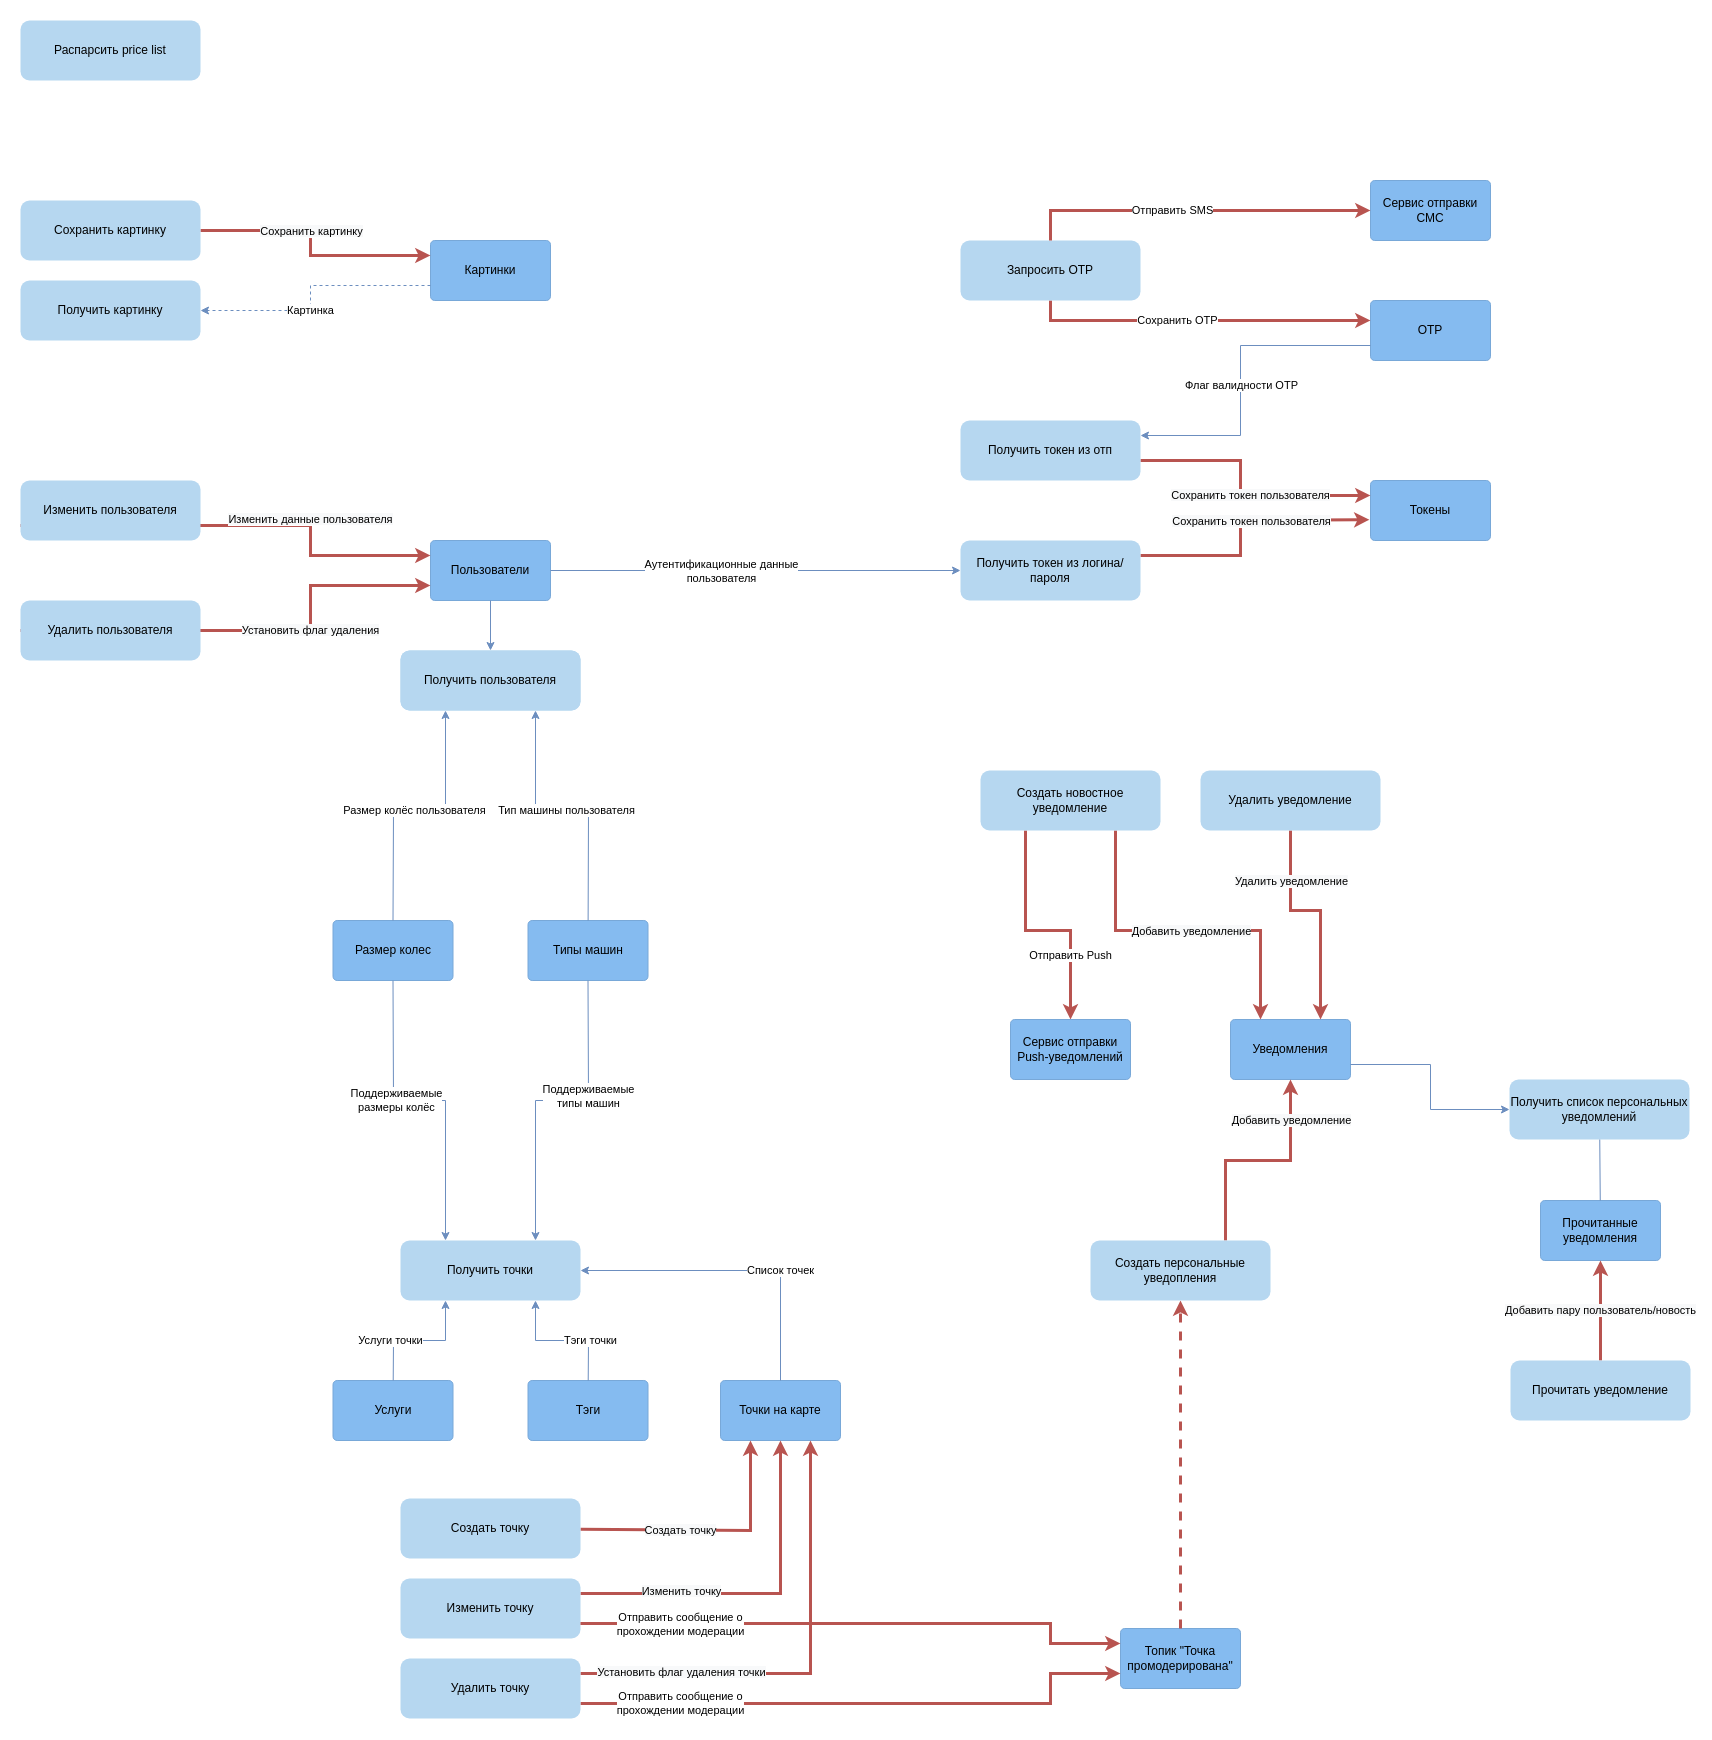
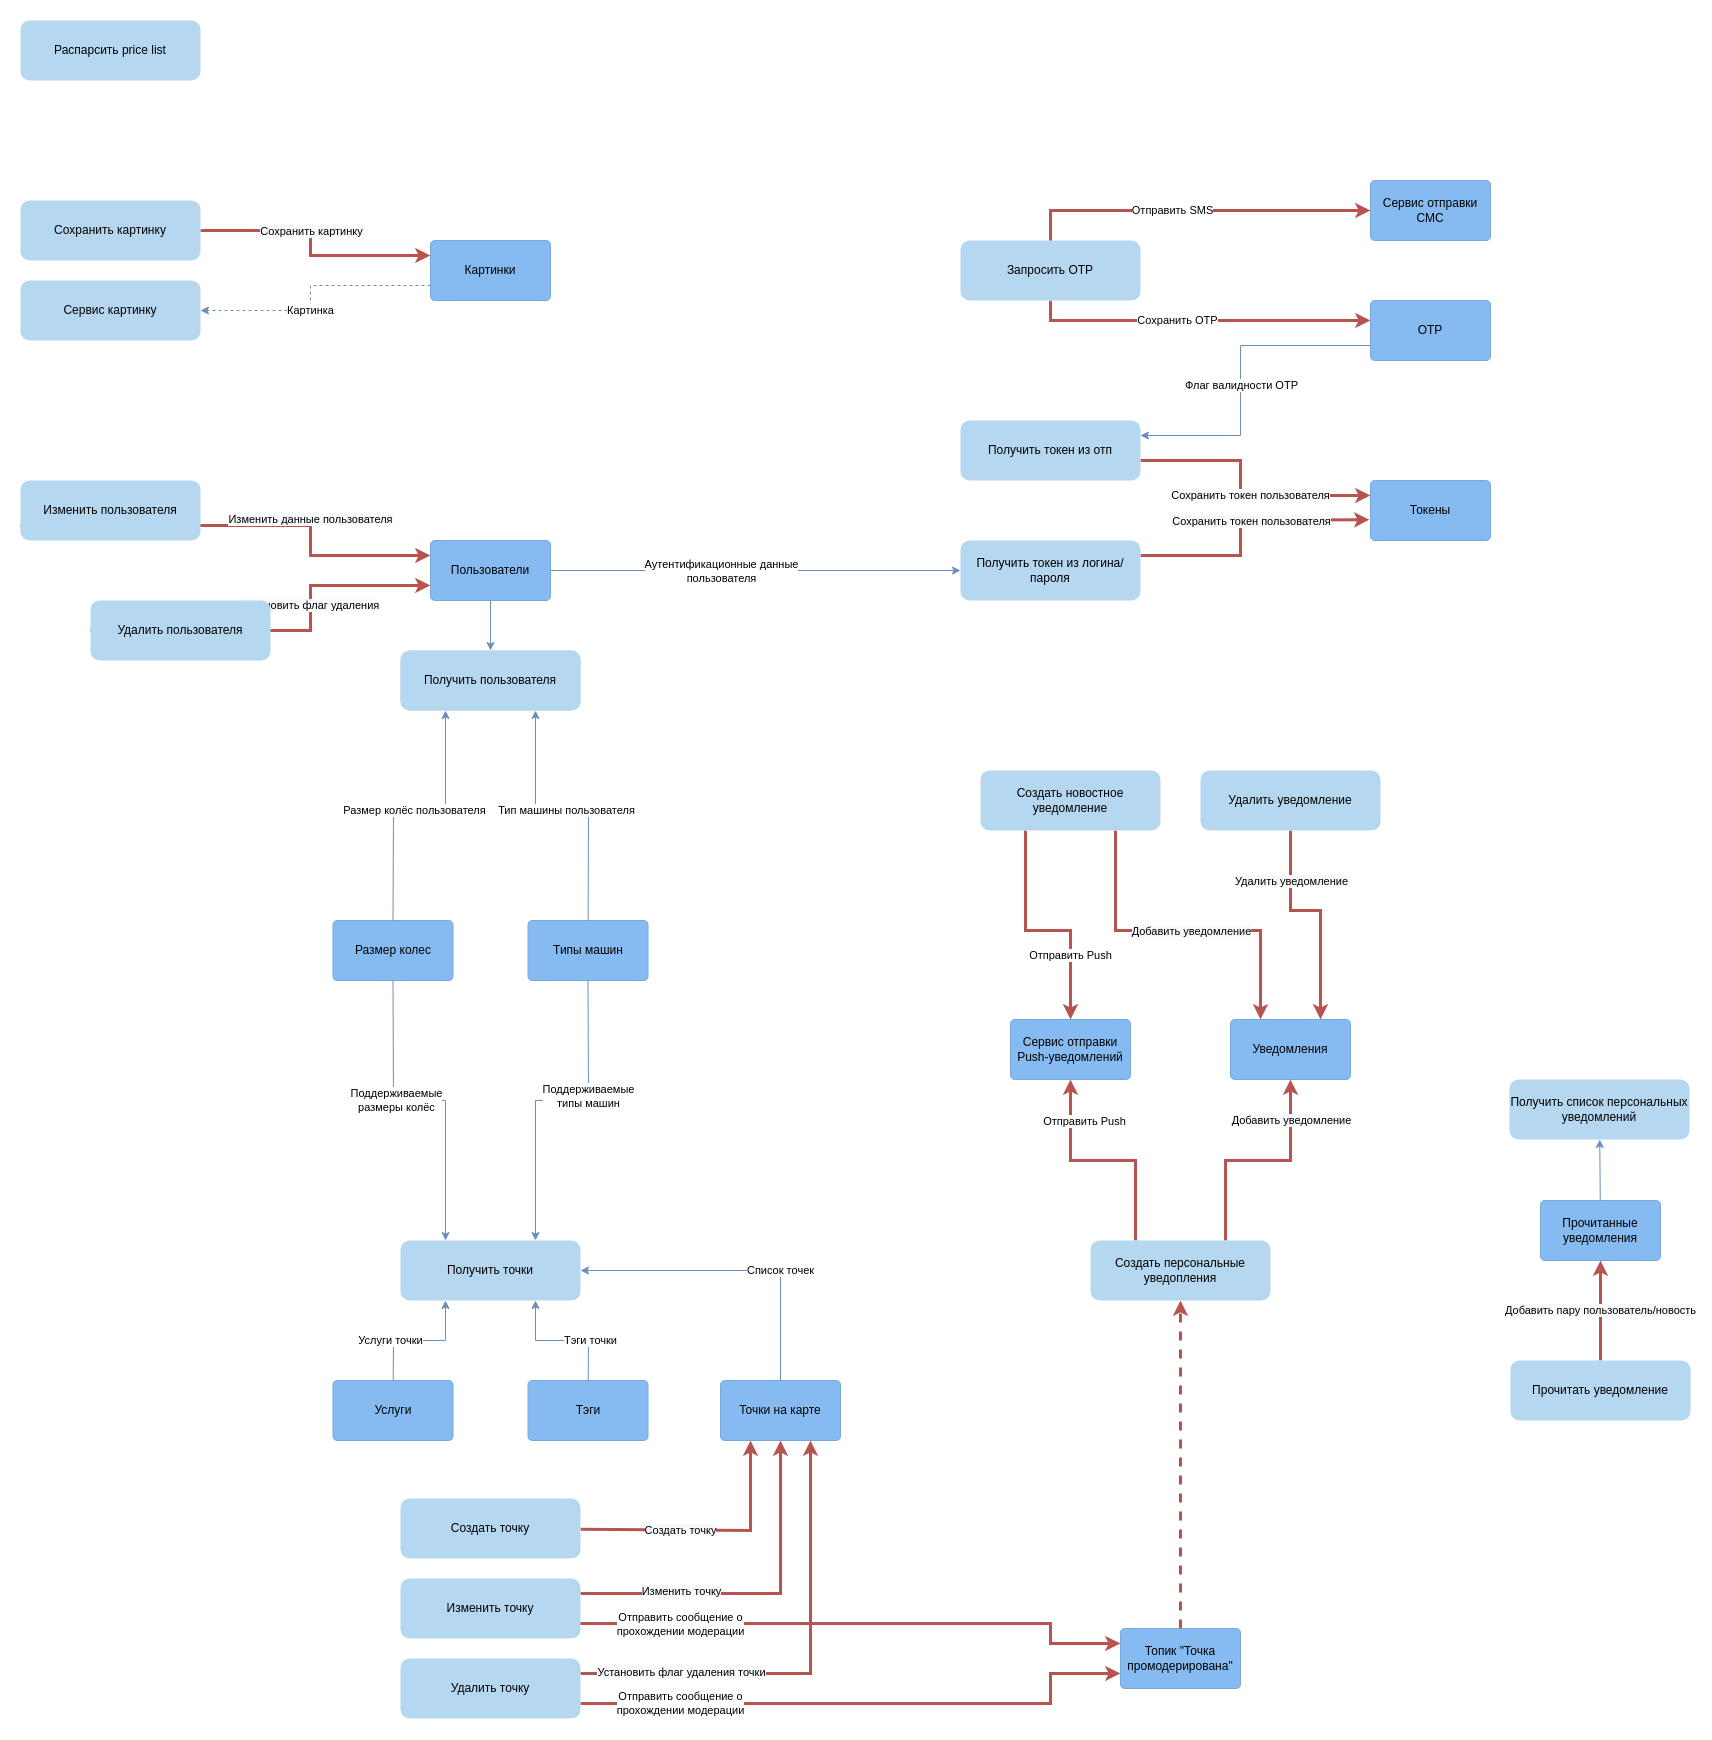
(111, 311) -> (111, 311)
(111, 631) -> (181, 631)
(1431, 1083) -> none
(1600, 1145) -> (1600, 1148)
none -> (1109, 1161)
